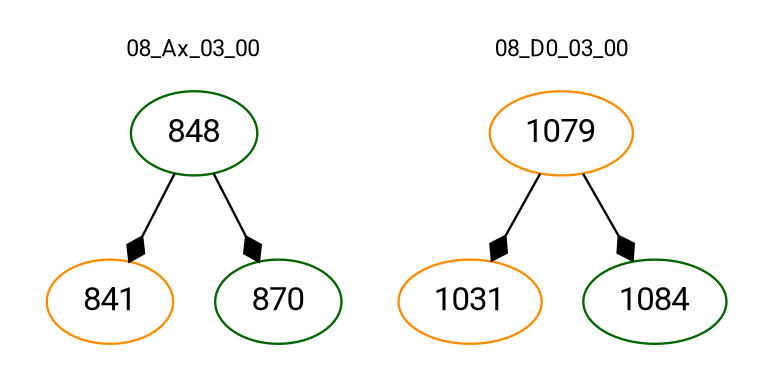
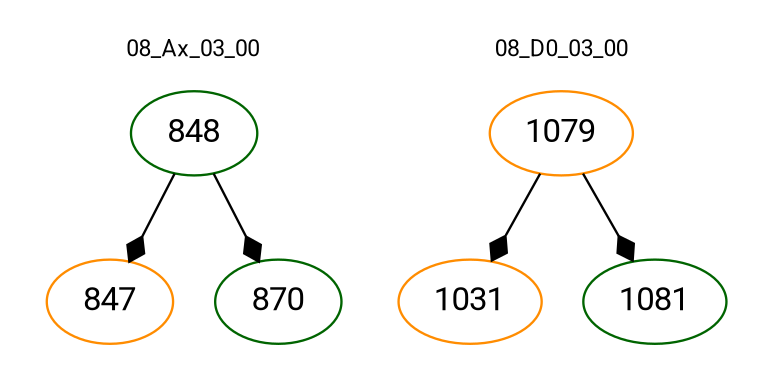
(110, 302) -> (110, 302)
(655, 302) -> (655, 302)
